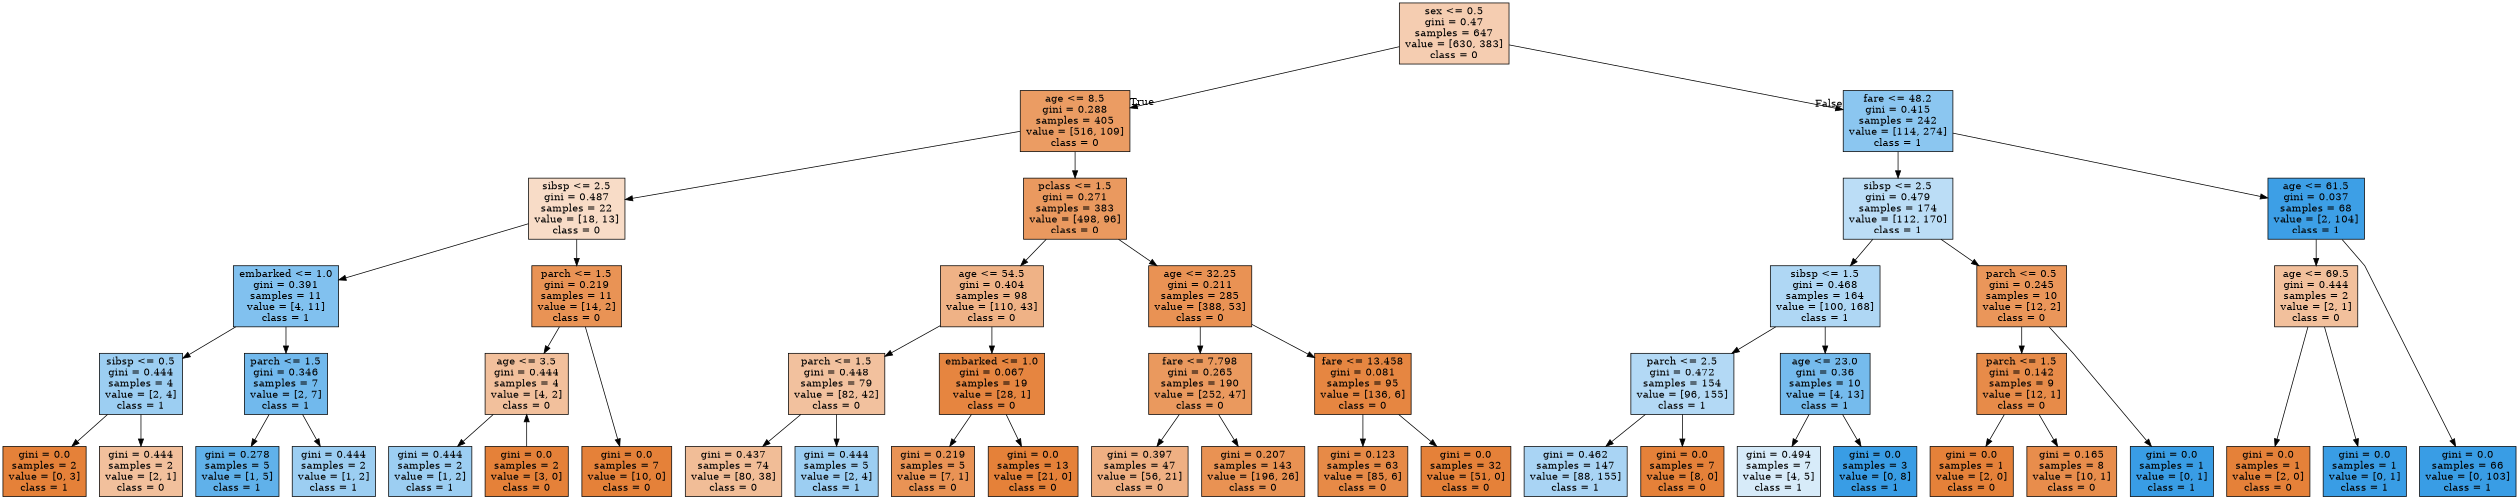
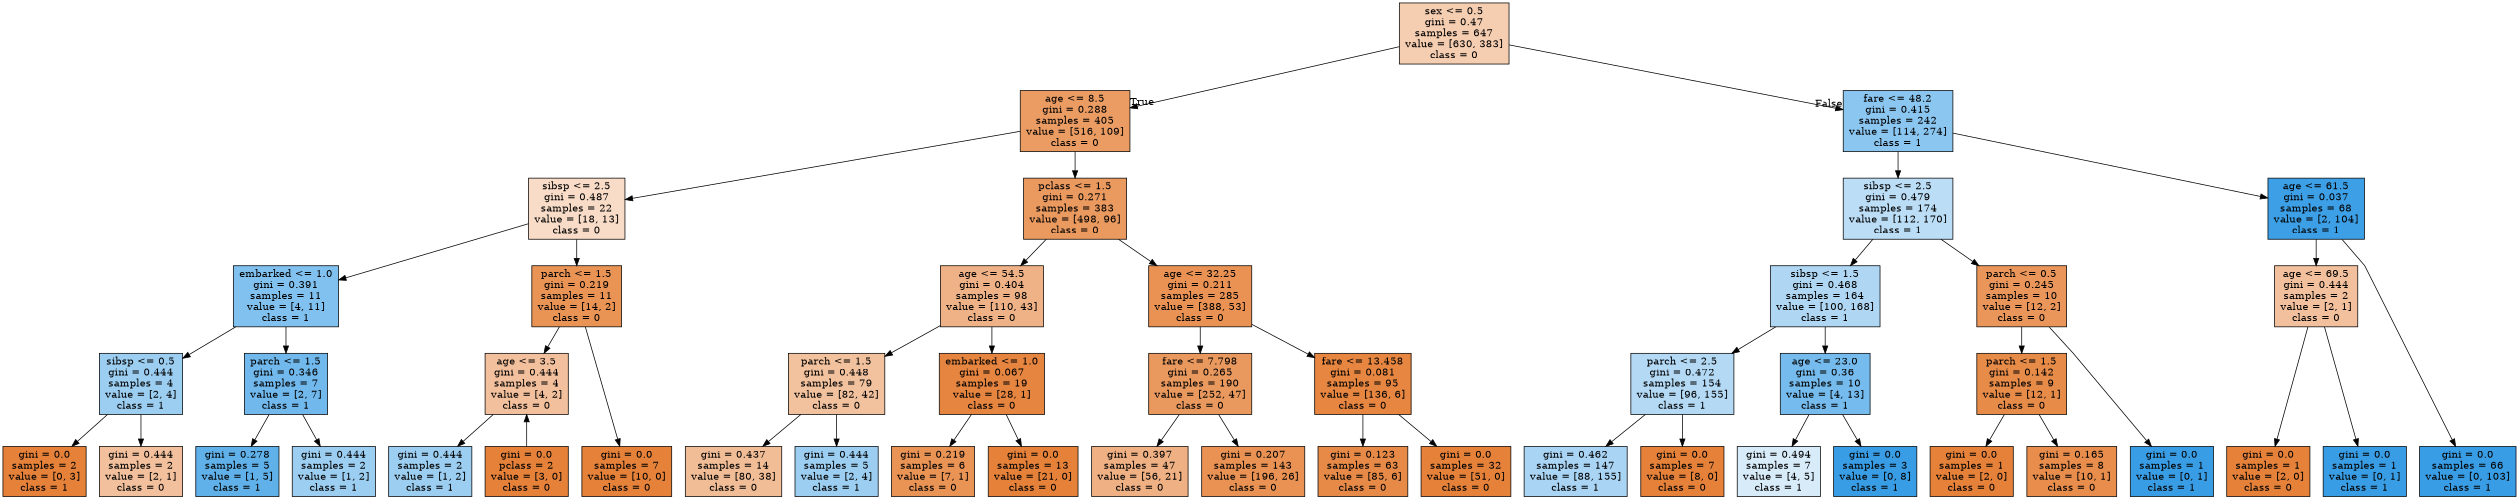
(527, 471) -> (527, 471)
(734, 471) -> (734, 471)
(933, 471) -> (933, 471)
